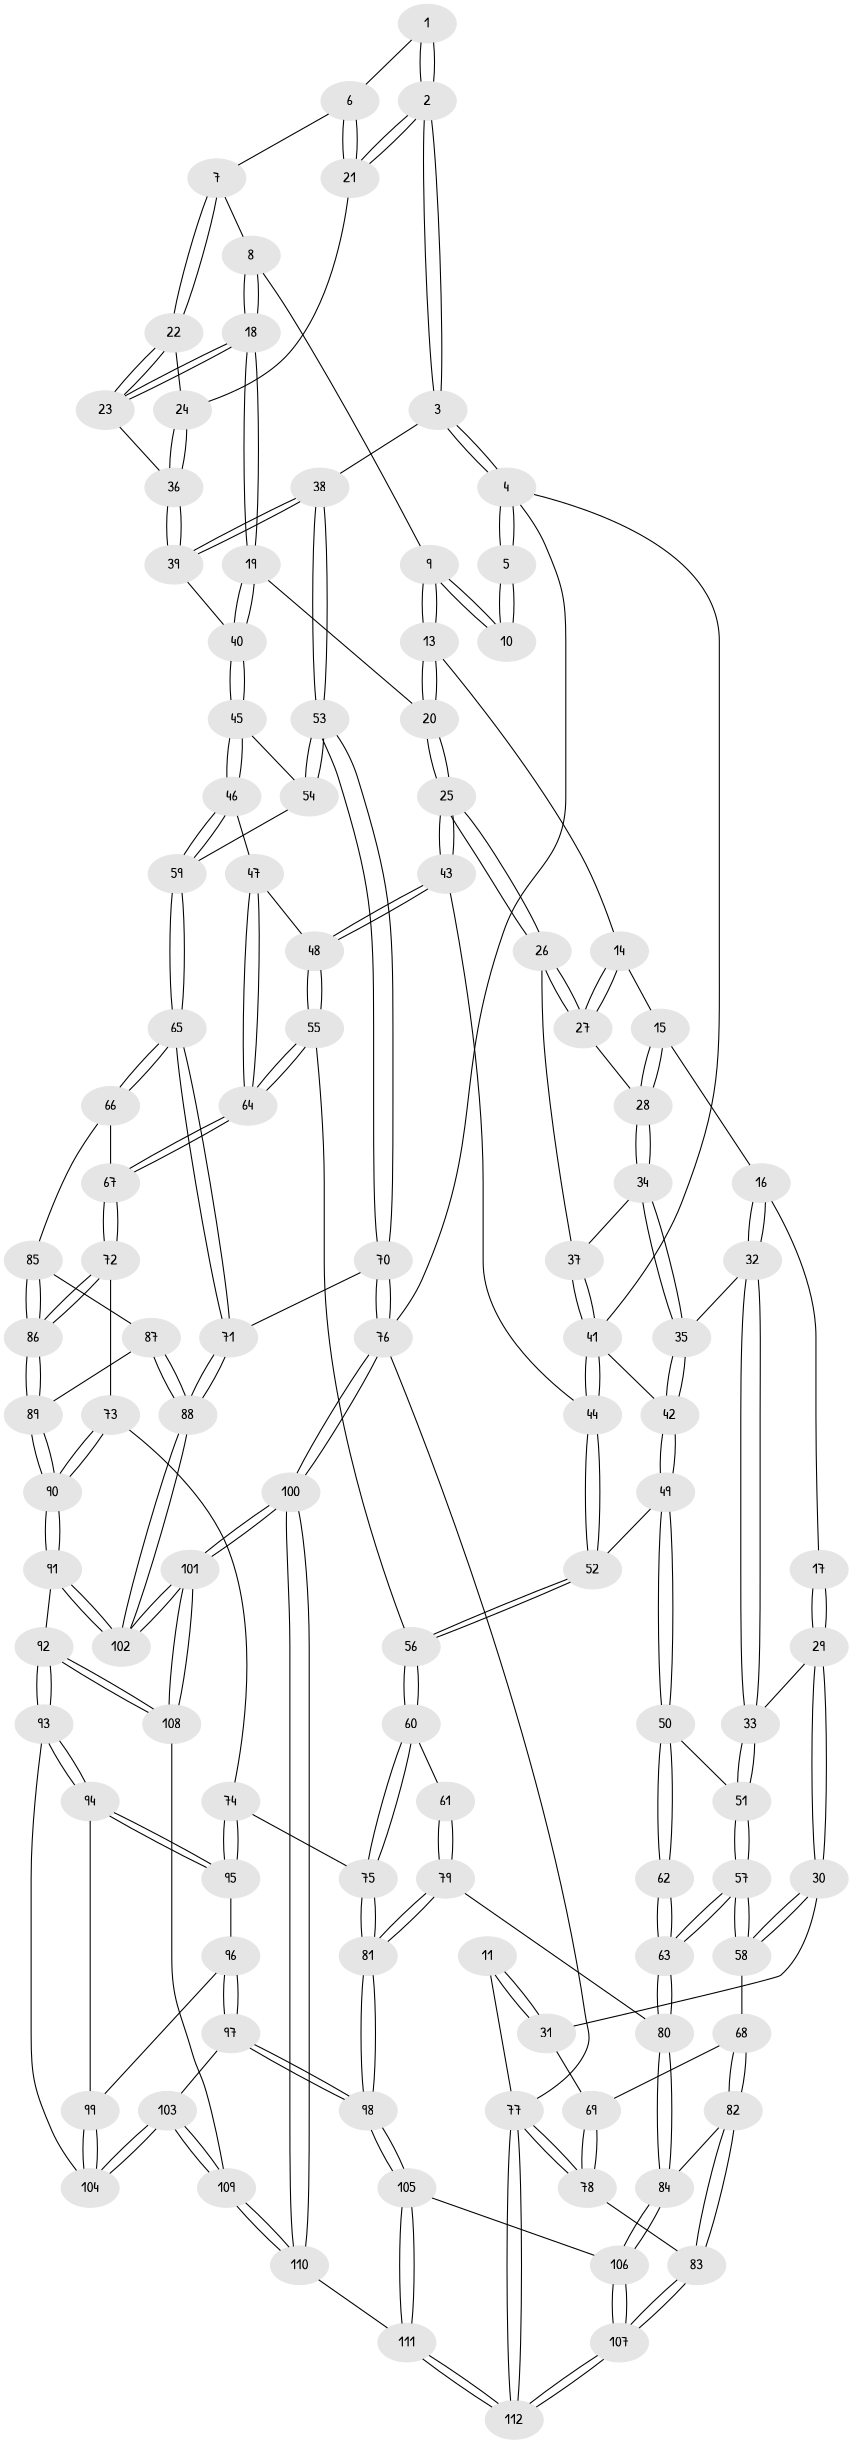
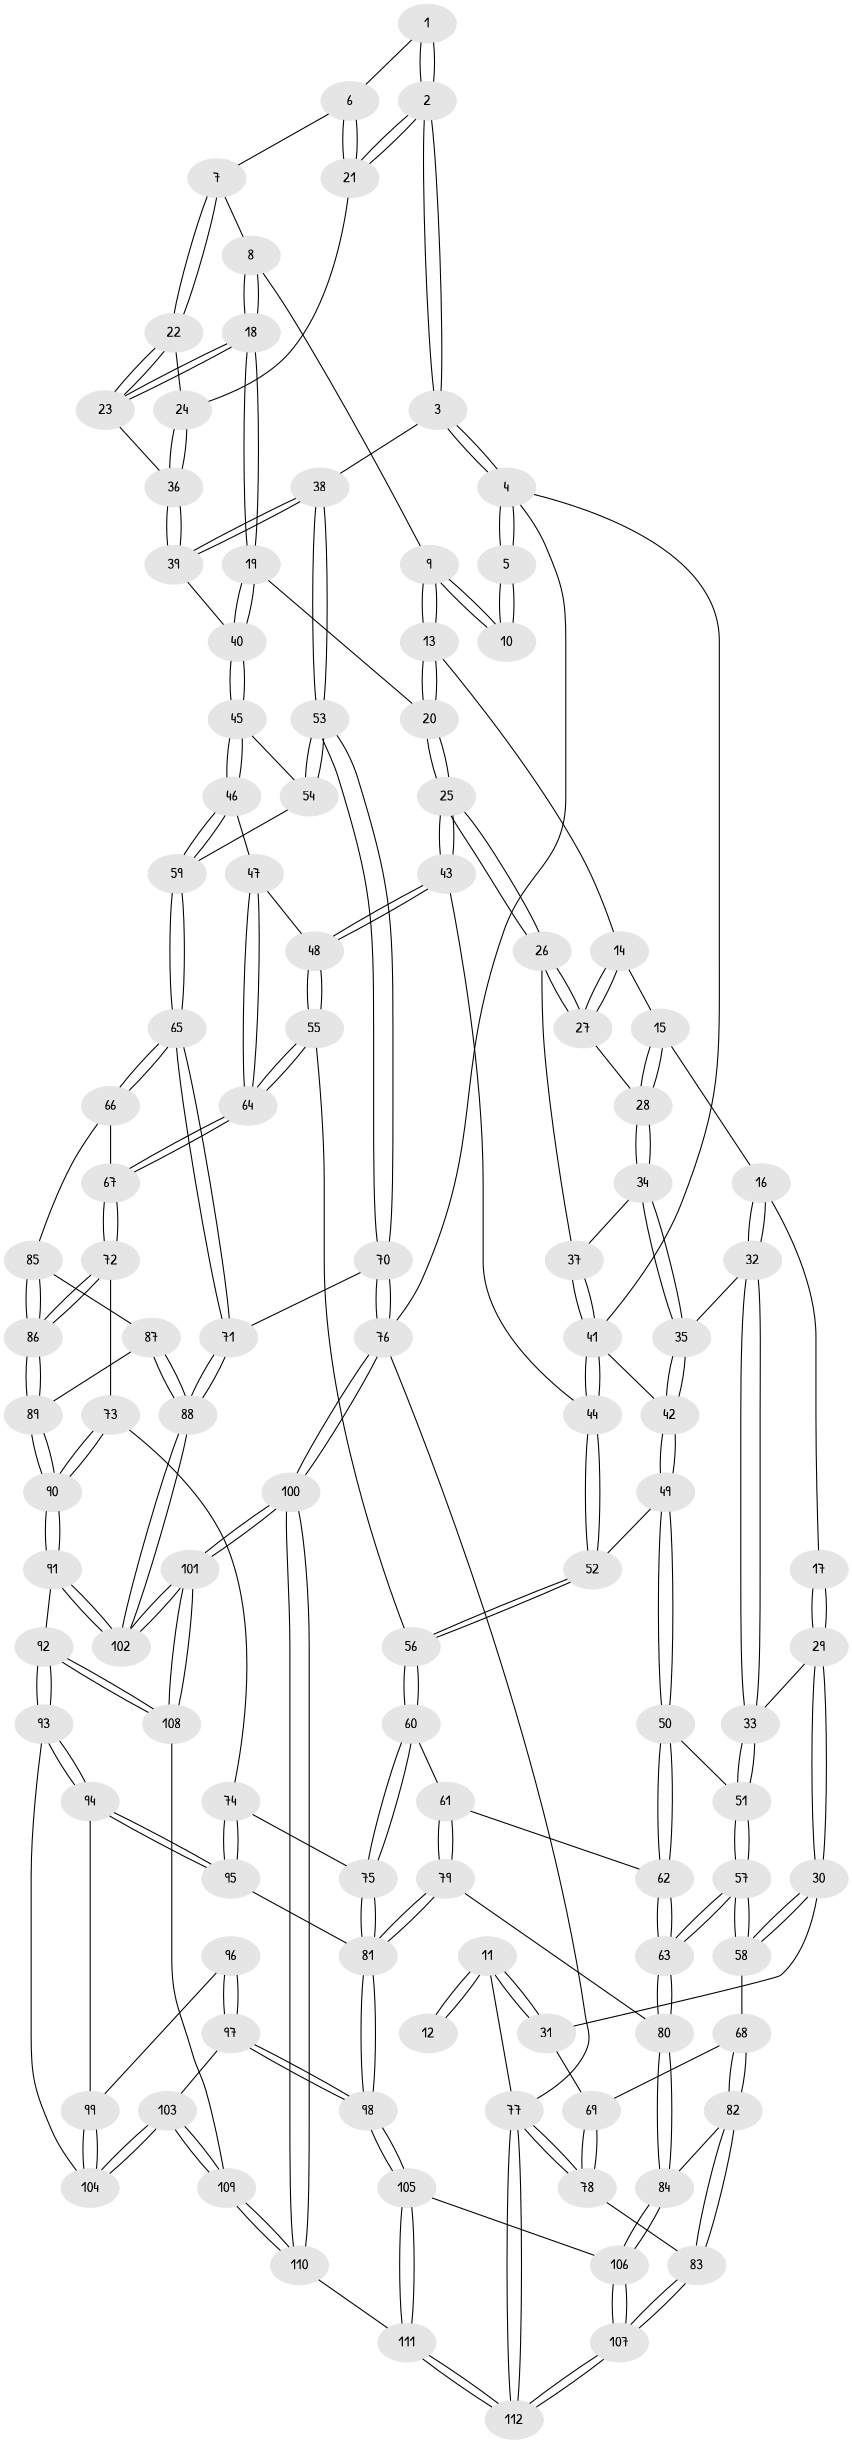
none -> (559, 1842)
(231, 1918) -> (300, 1917)
none -> (428, 2033)
